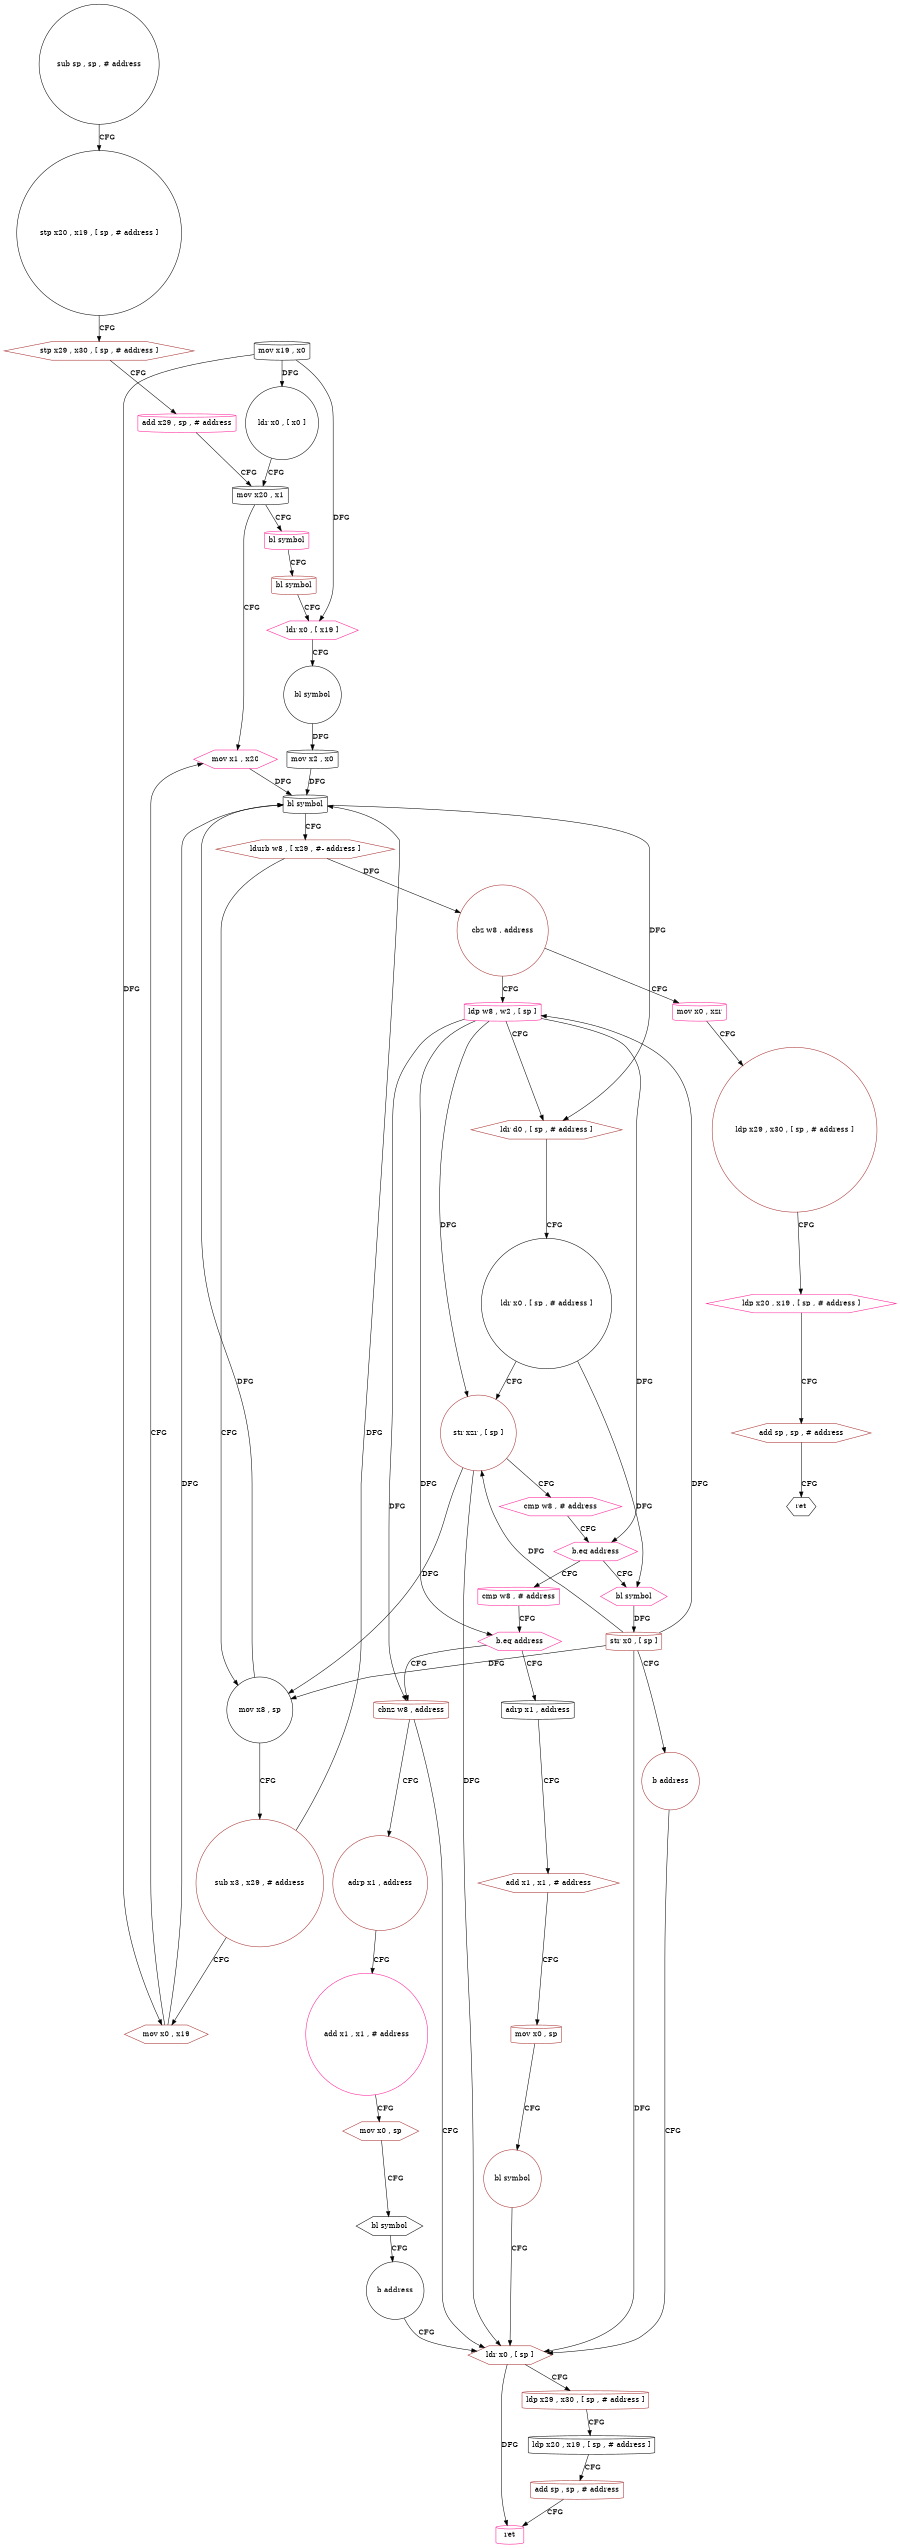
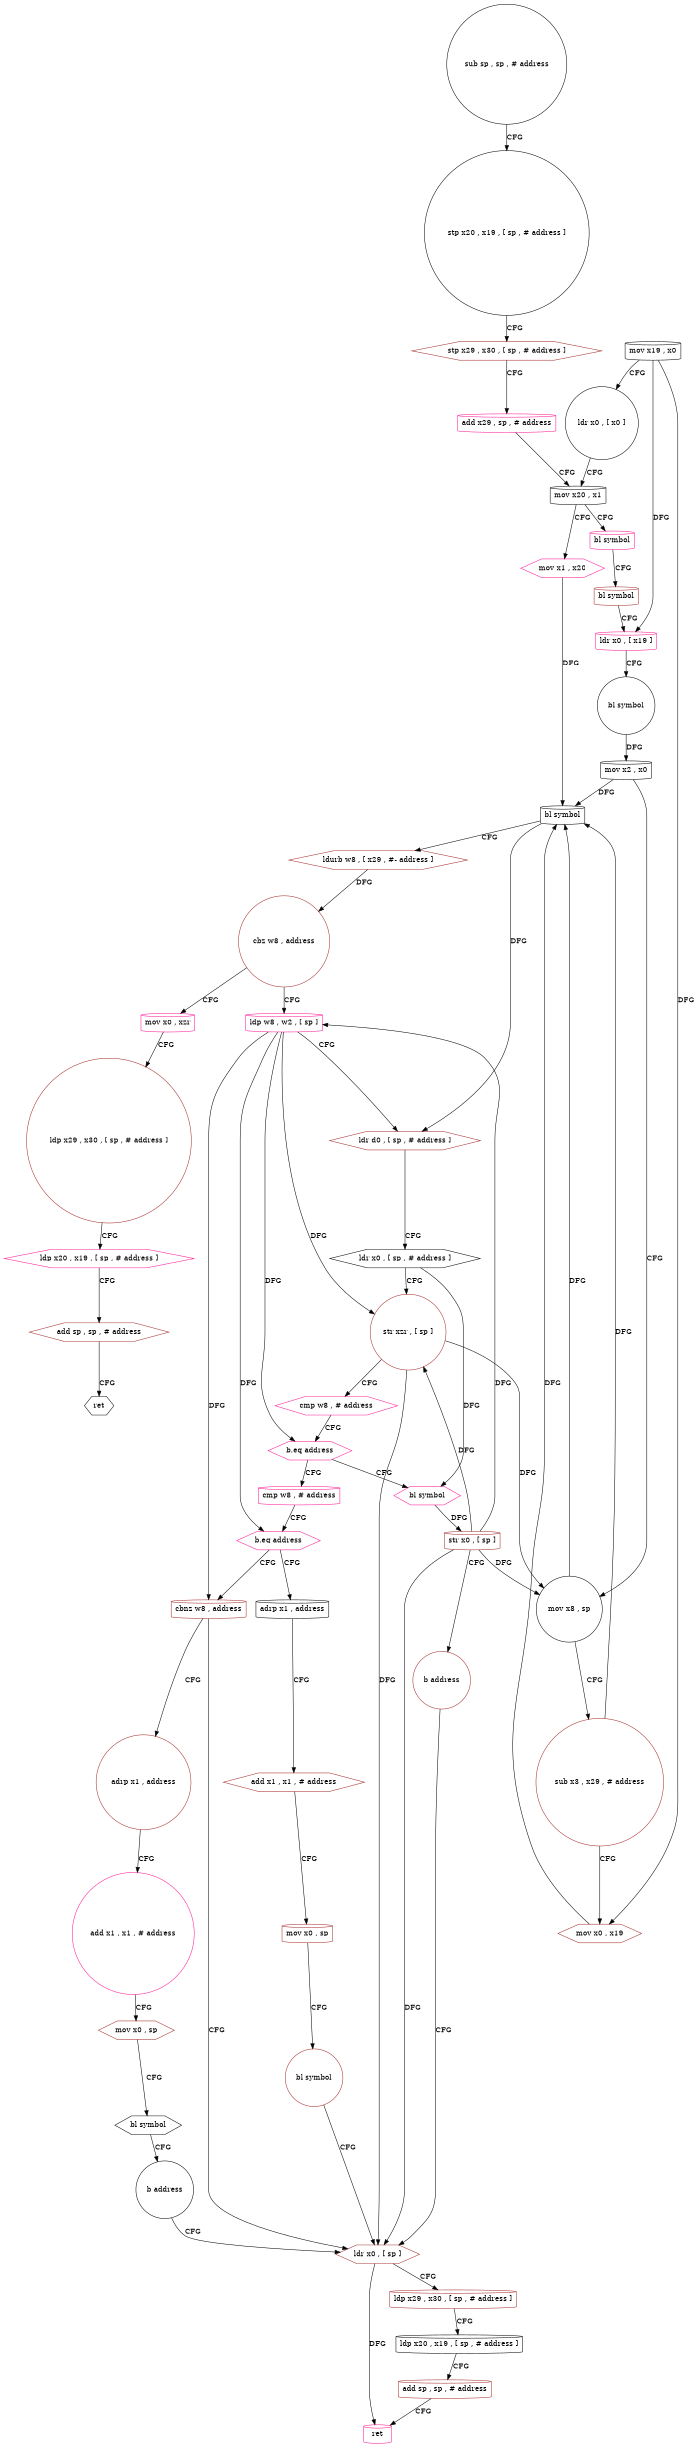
(291, 373) -> (638, 373)
(313, 630) -> (626, 641)
(221, 1257) -> (647, 1194)
(547, 1304) -> (405, 1259)
(151, 1382) -> none
